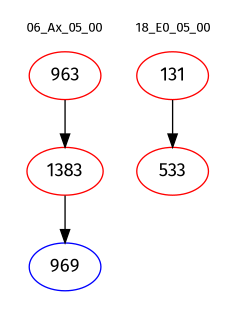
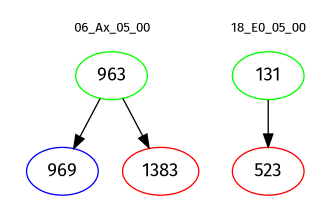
(65, 76) -> (112, 76)
(173, 76) -> (268, 76)
(173, 171) -> (268, 171)
(65, 213) -> (90, 118)
